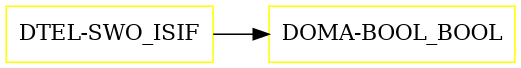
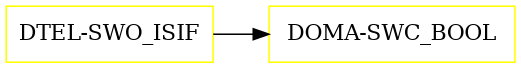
(392, 34) -> (392, 34)
